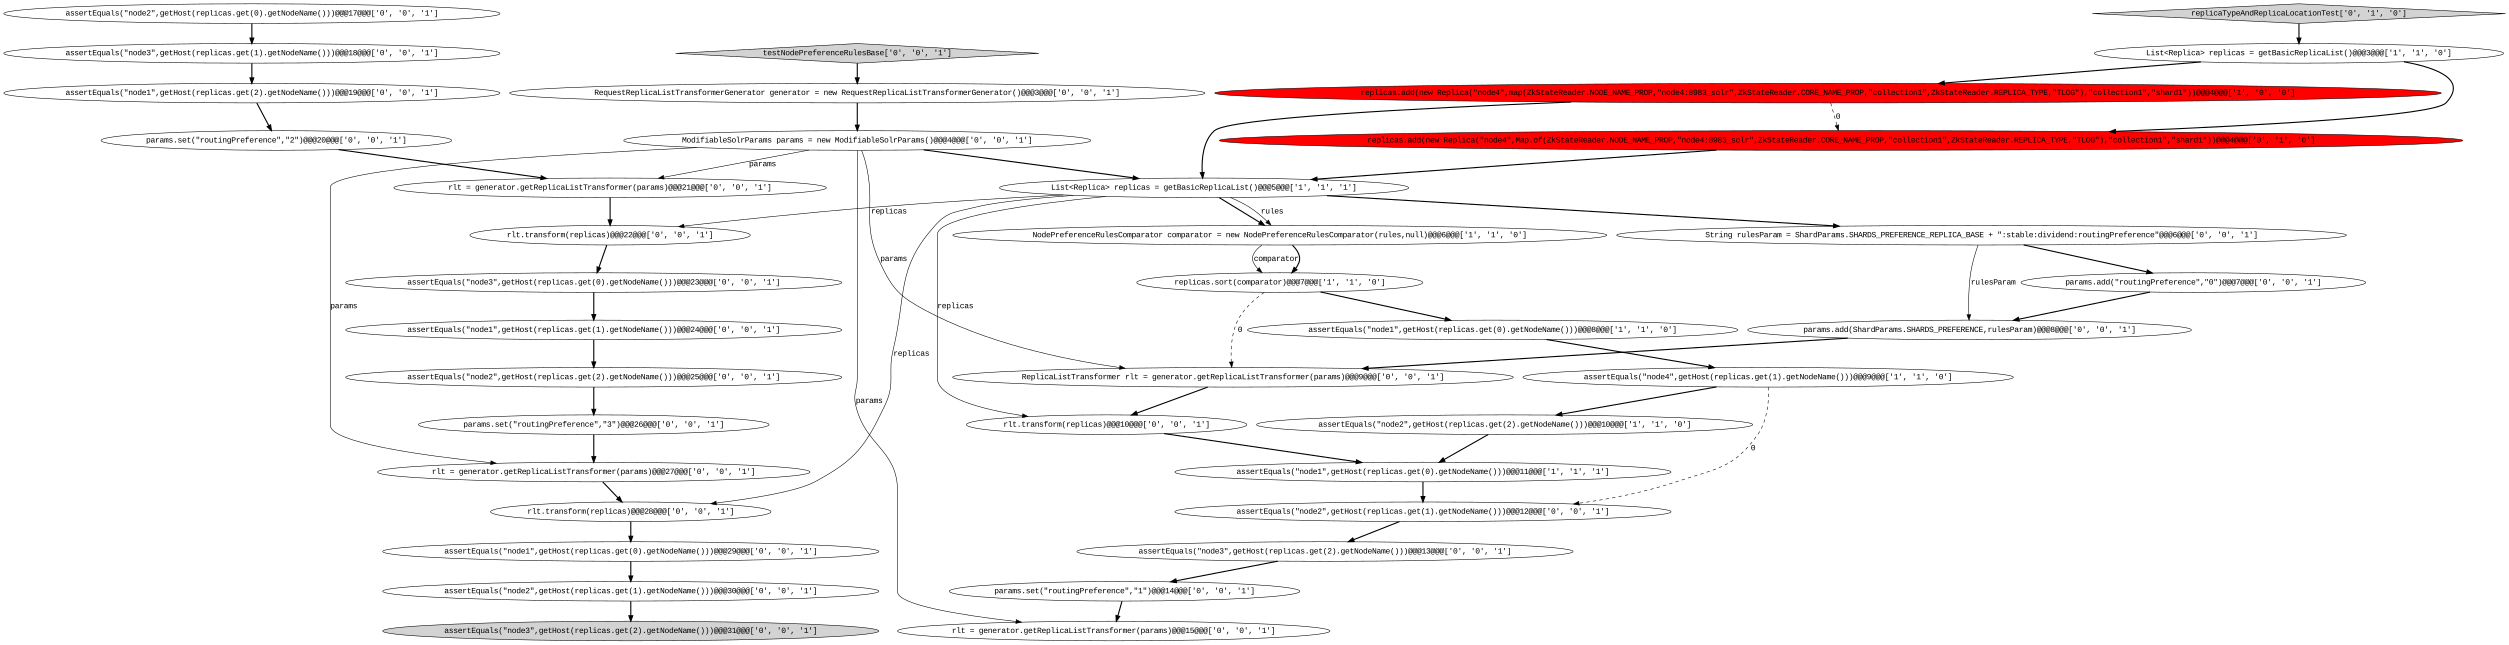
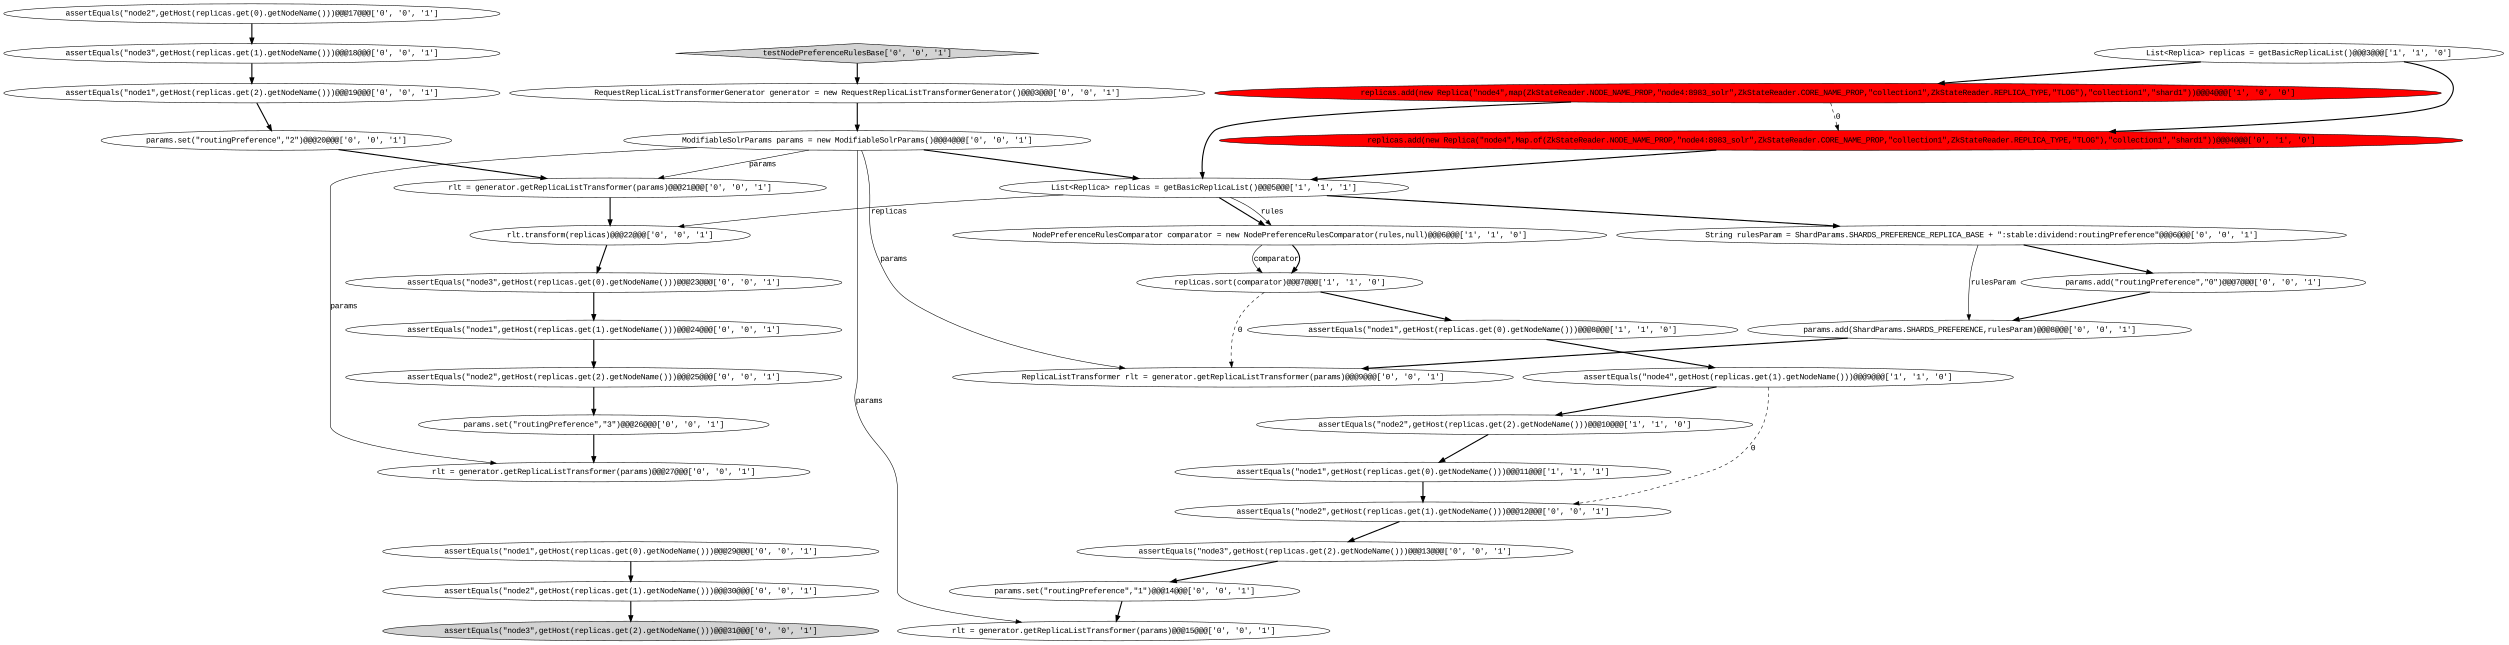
(2299, 14) -> none
(1107, 425) -> none
(631, 512) -> none
